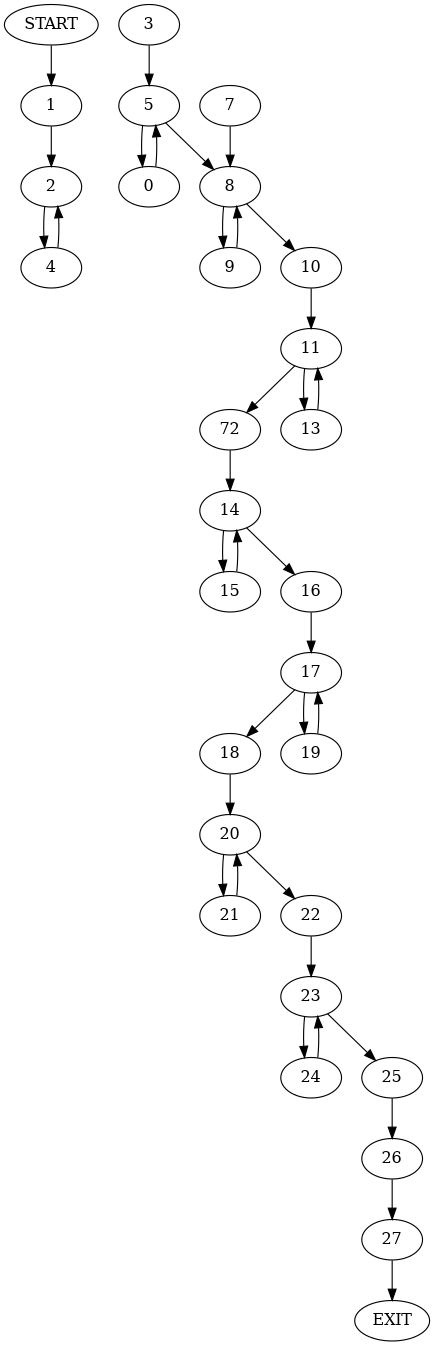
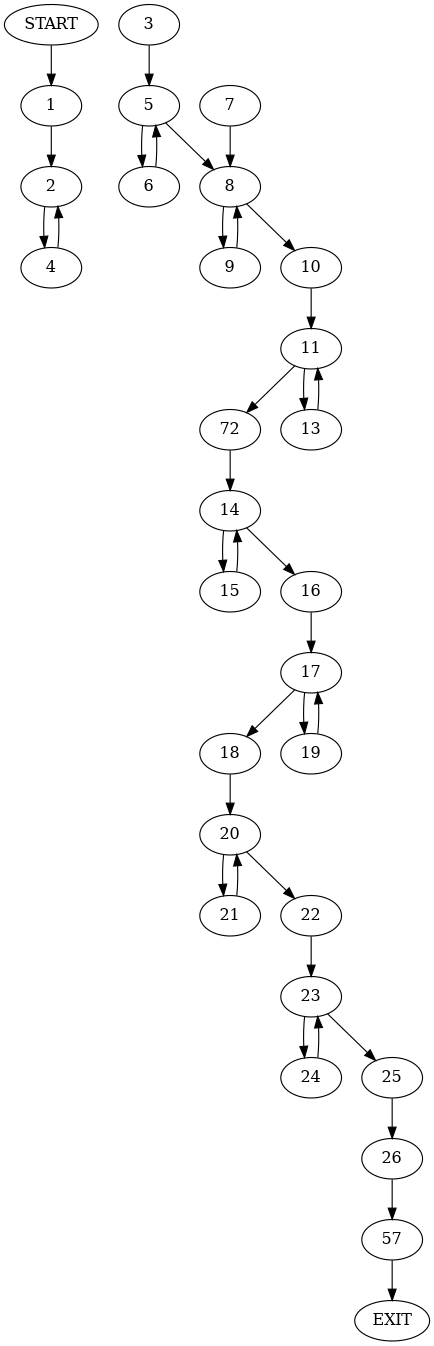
(149, 187) -> (149, 187)
(392, 1240) -> (392, 1240)
